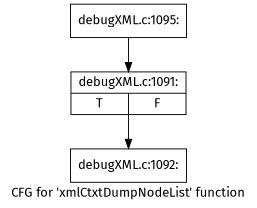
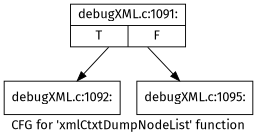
(128, 50) -> (160, 61)
